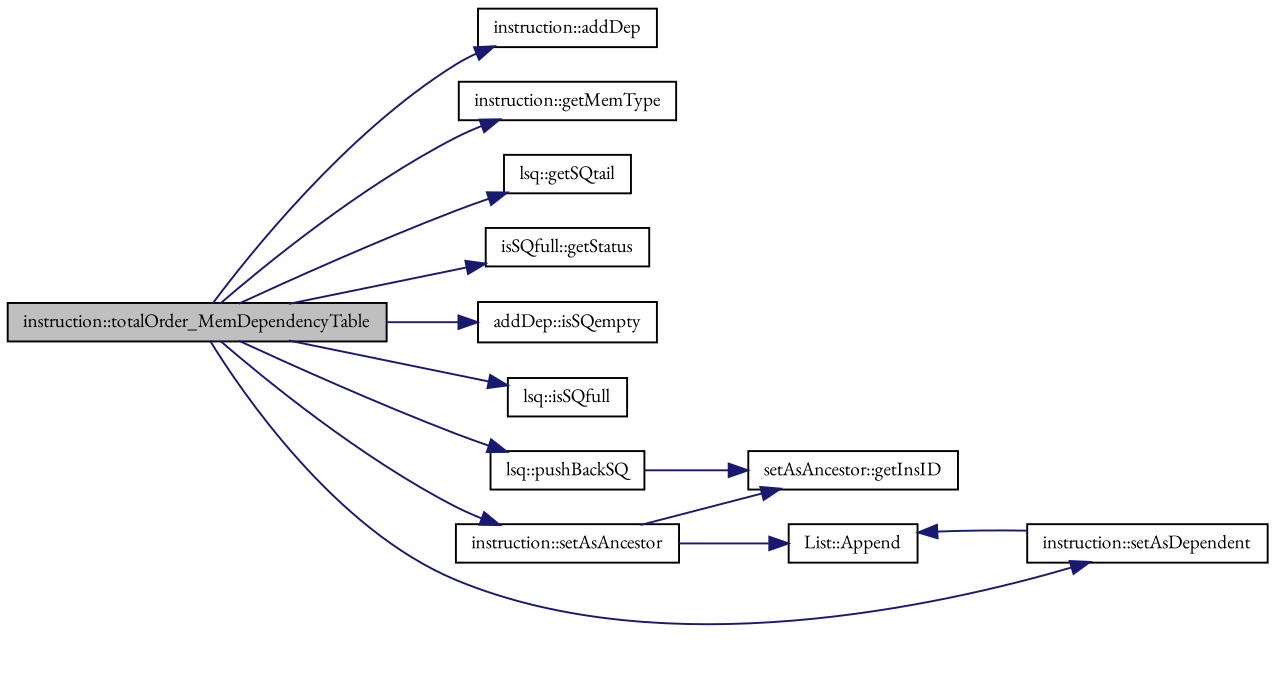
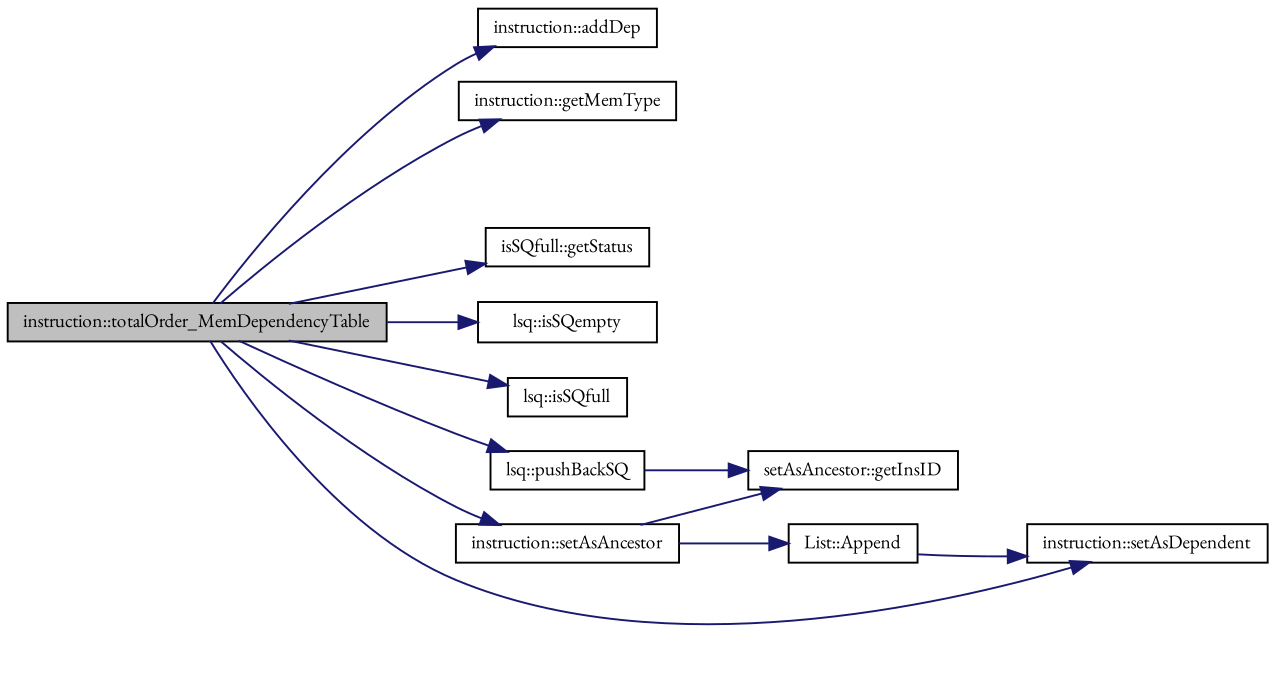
(567, 174) -> none
(567, 322) -> (567, 322)
(982, 531) -> (963, 556)
